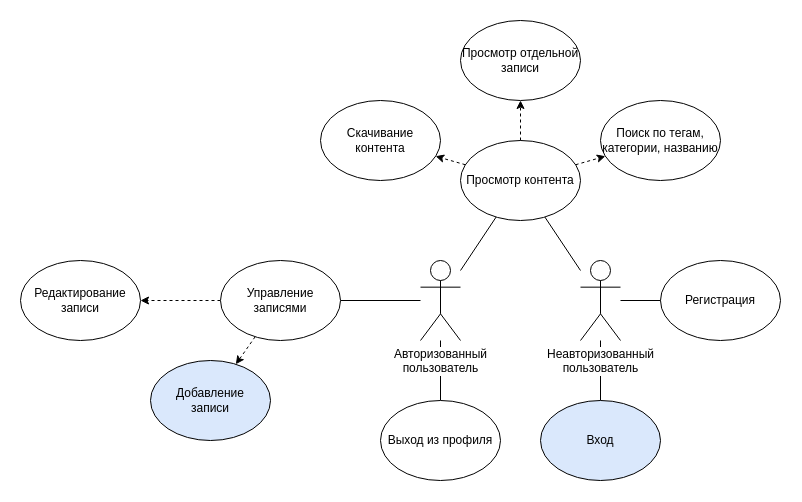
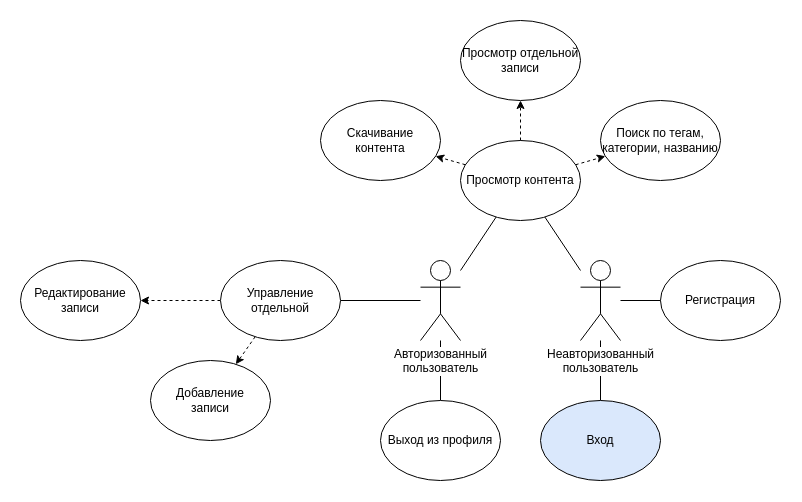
(281, 301) -> (281, 301)
(211, 401) -> (211, 401)
